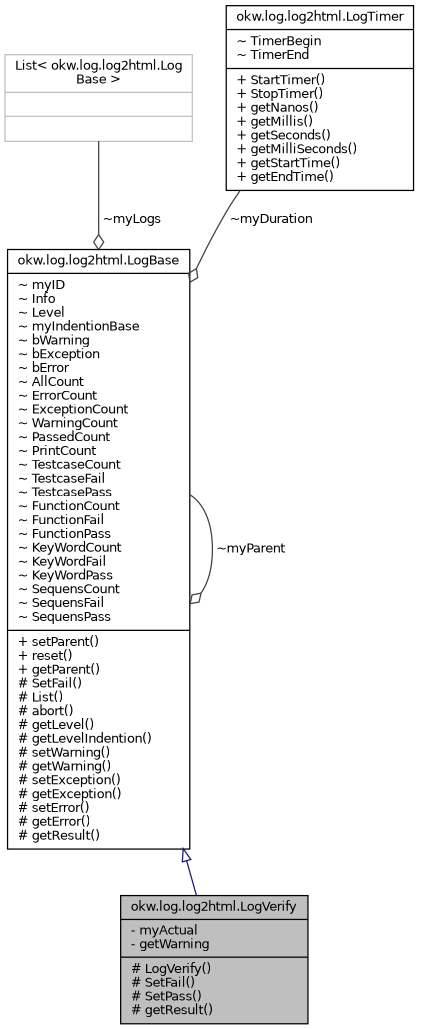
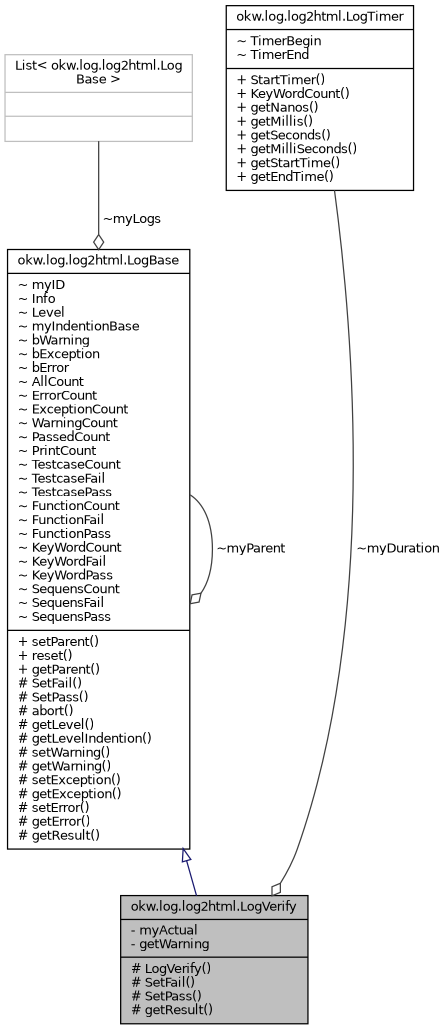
(280, 94) -> (293, 94)
(217, 228) -> (351, 541)
(41, 698) -> (53, 698)
